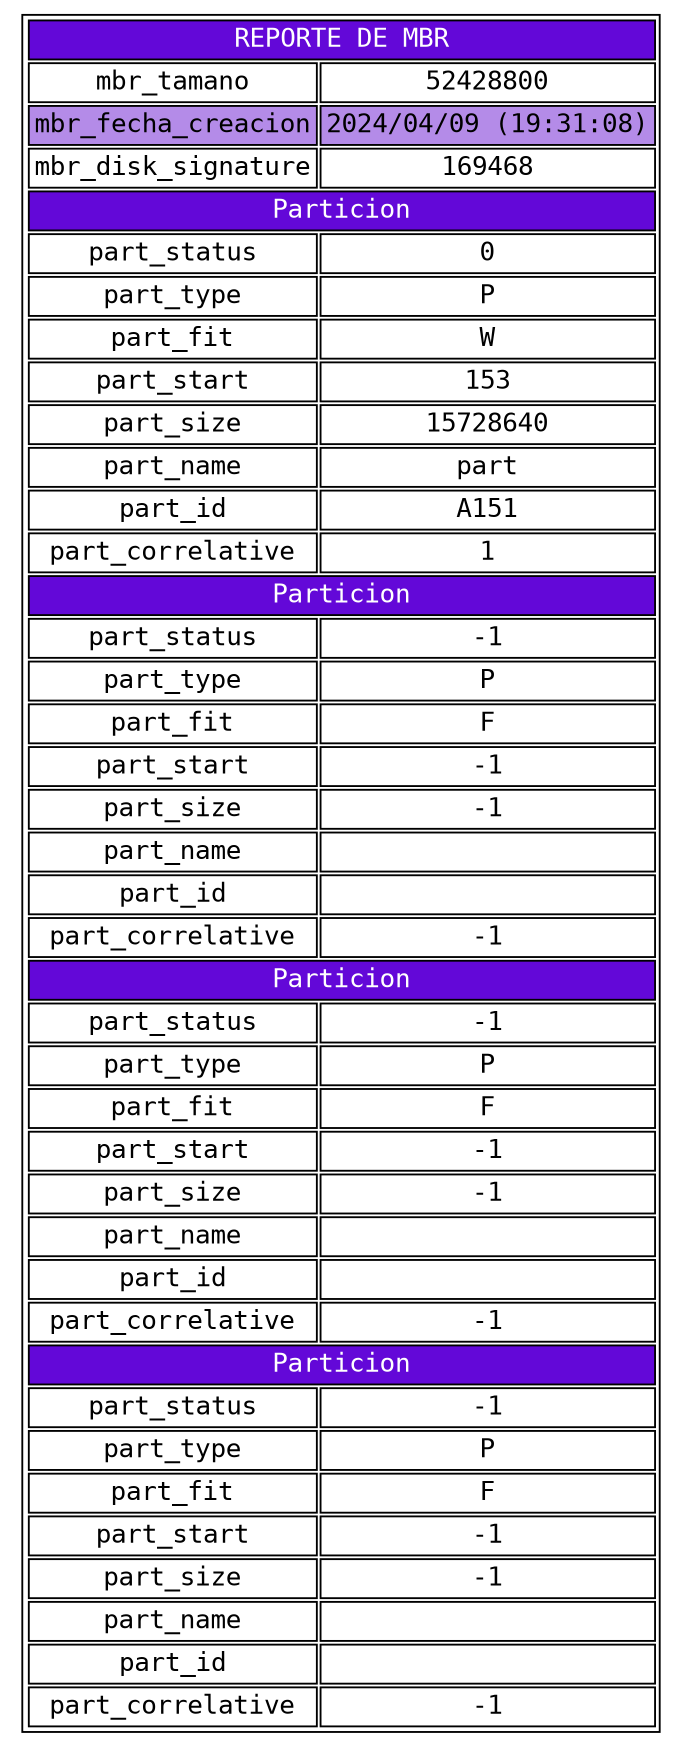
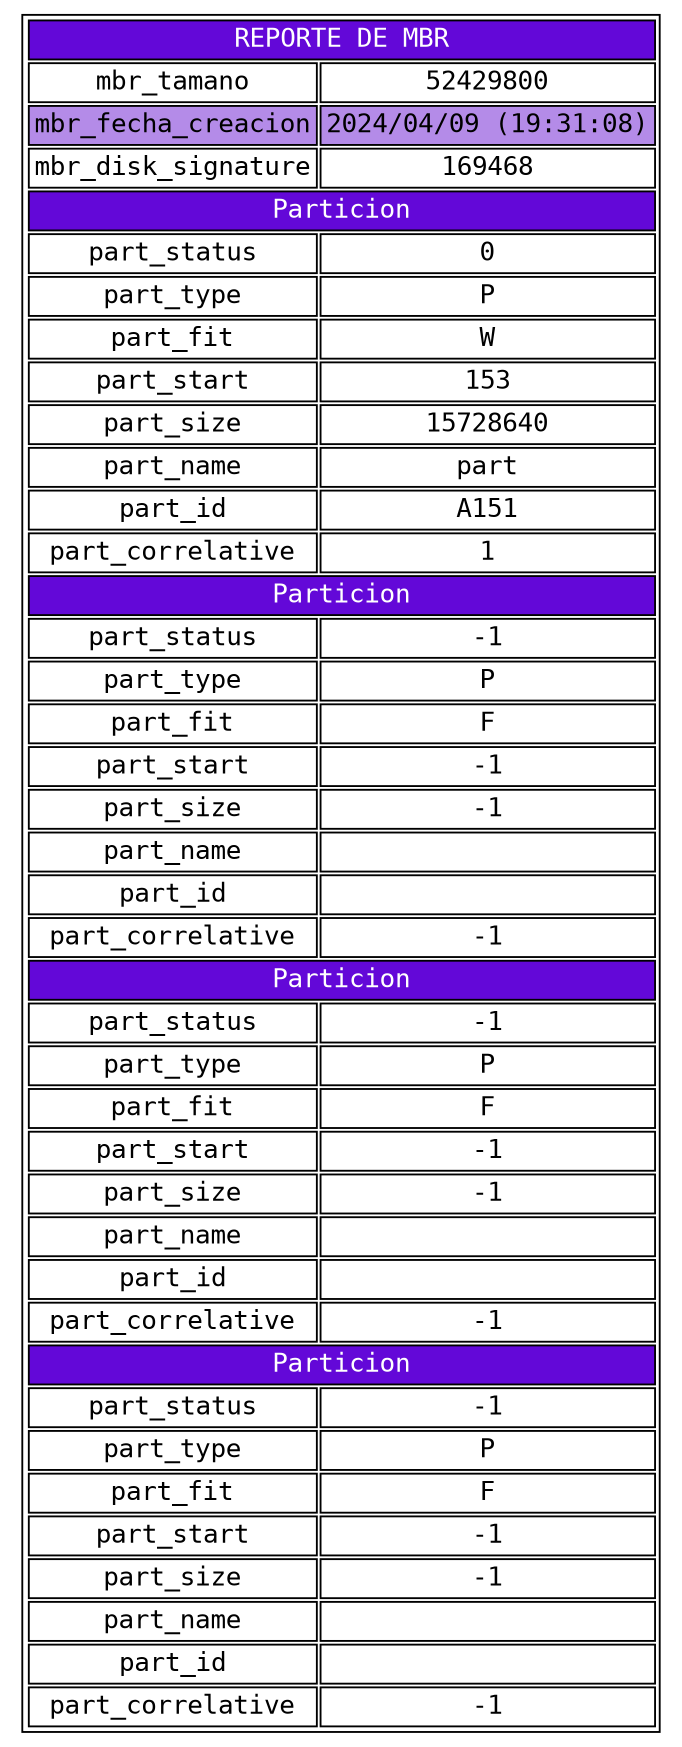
(488, 82) -> (488, 82)
